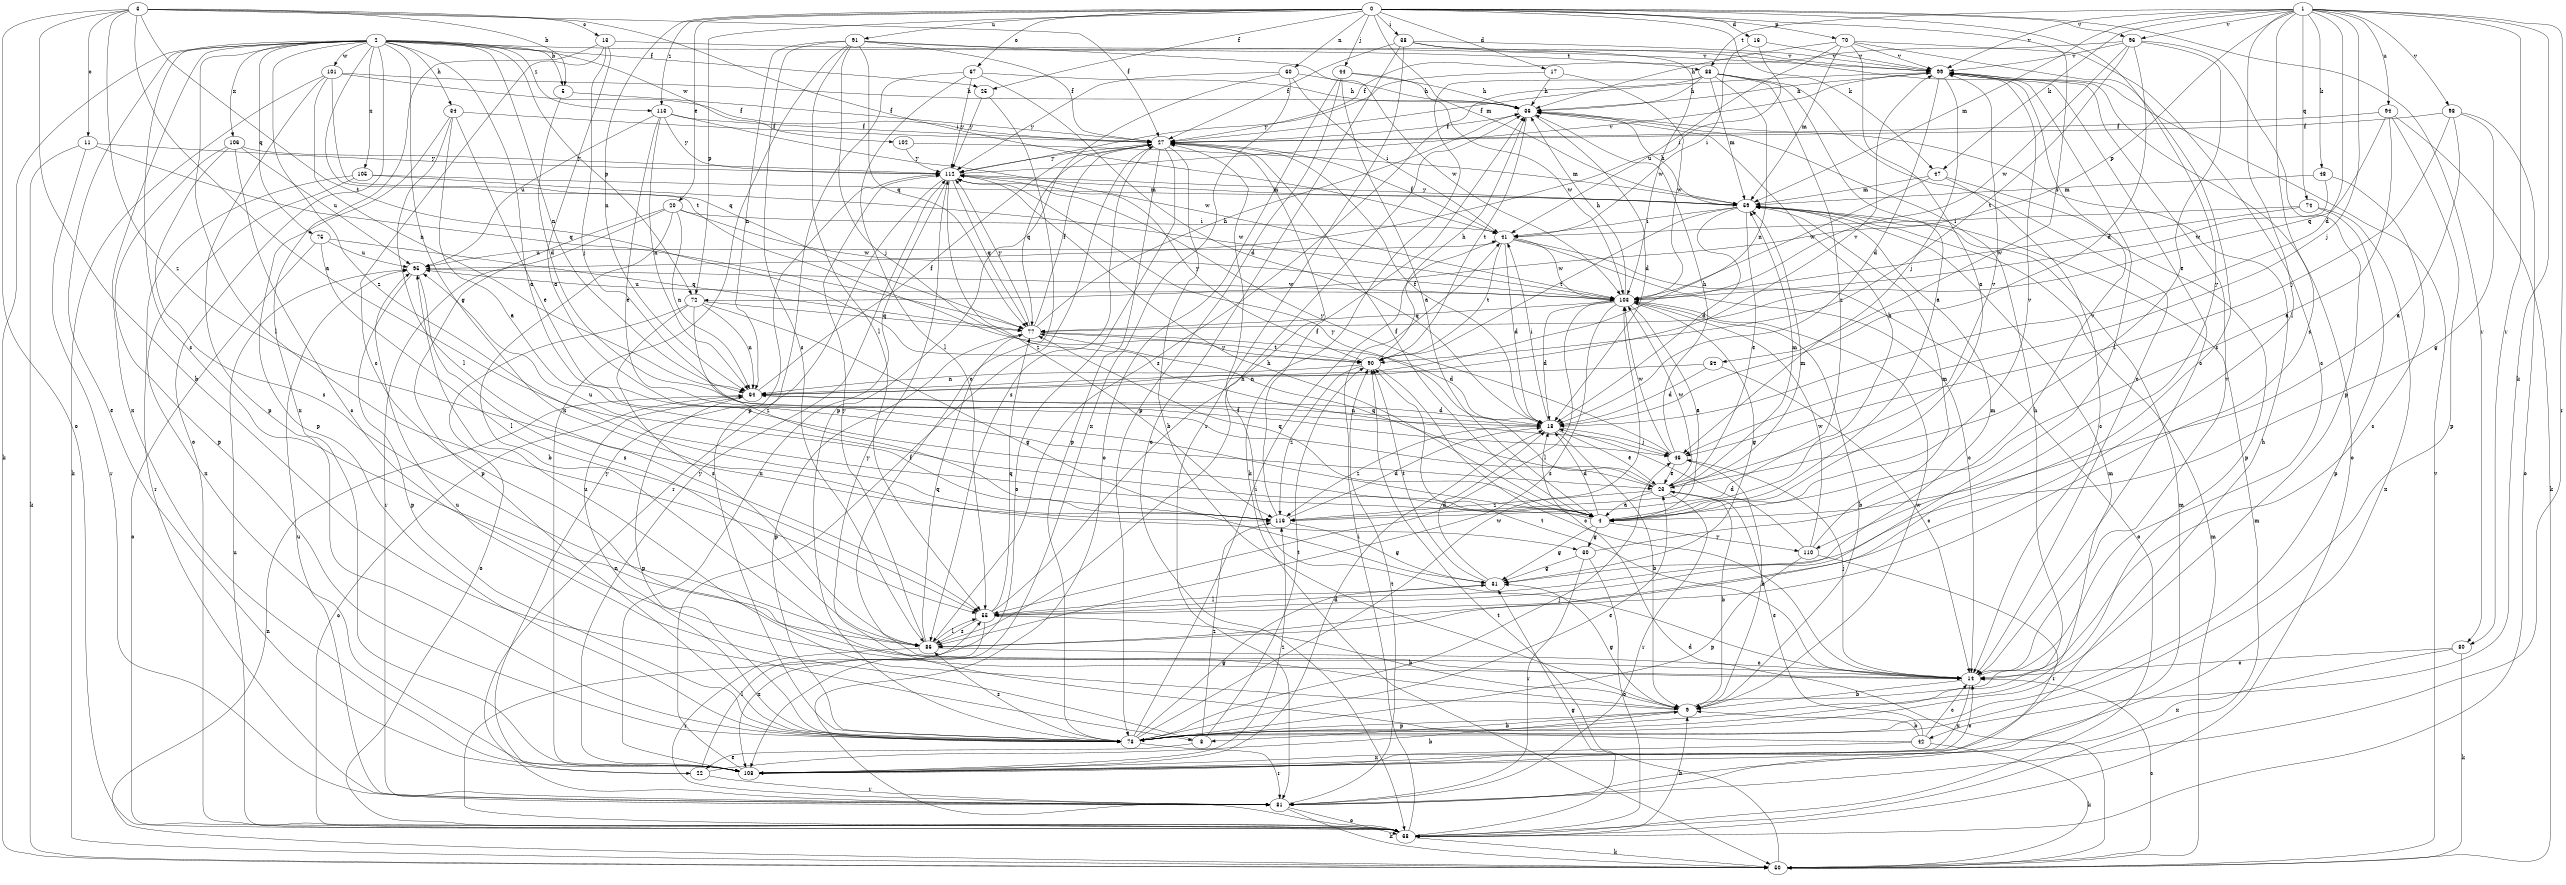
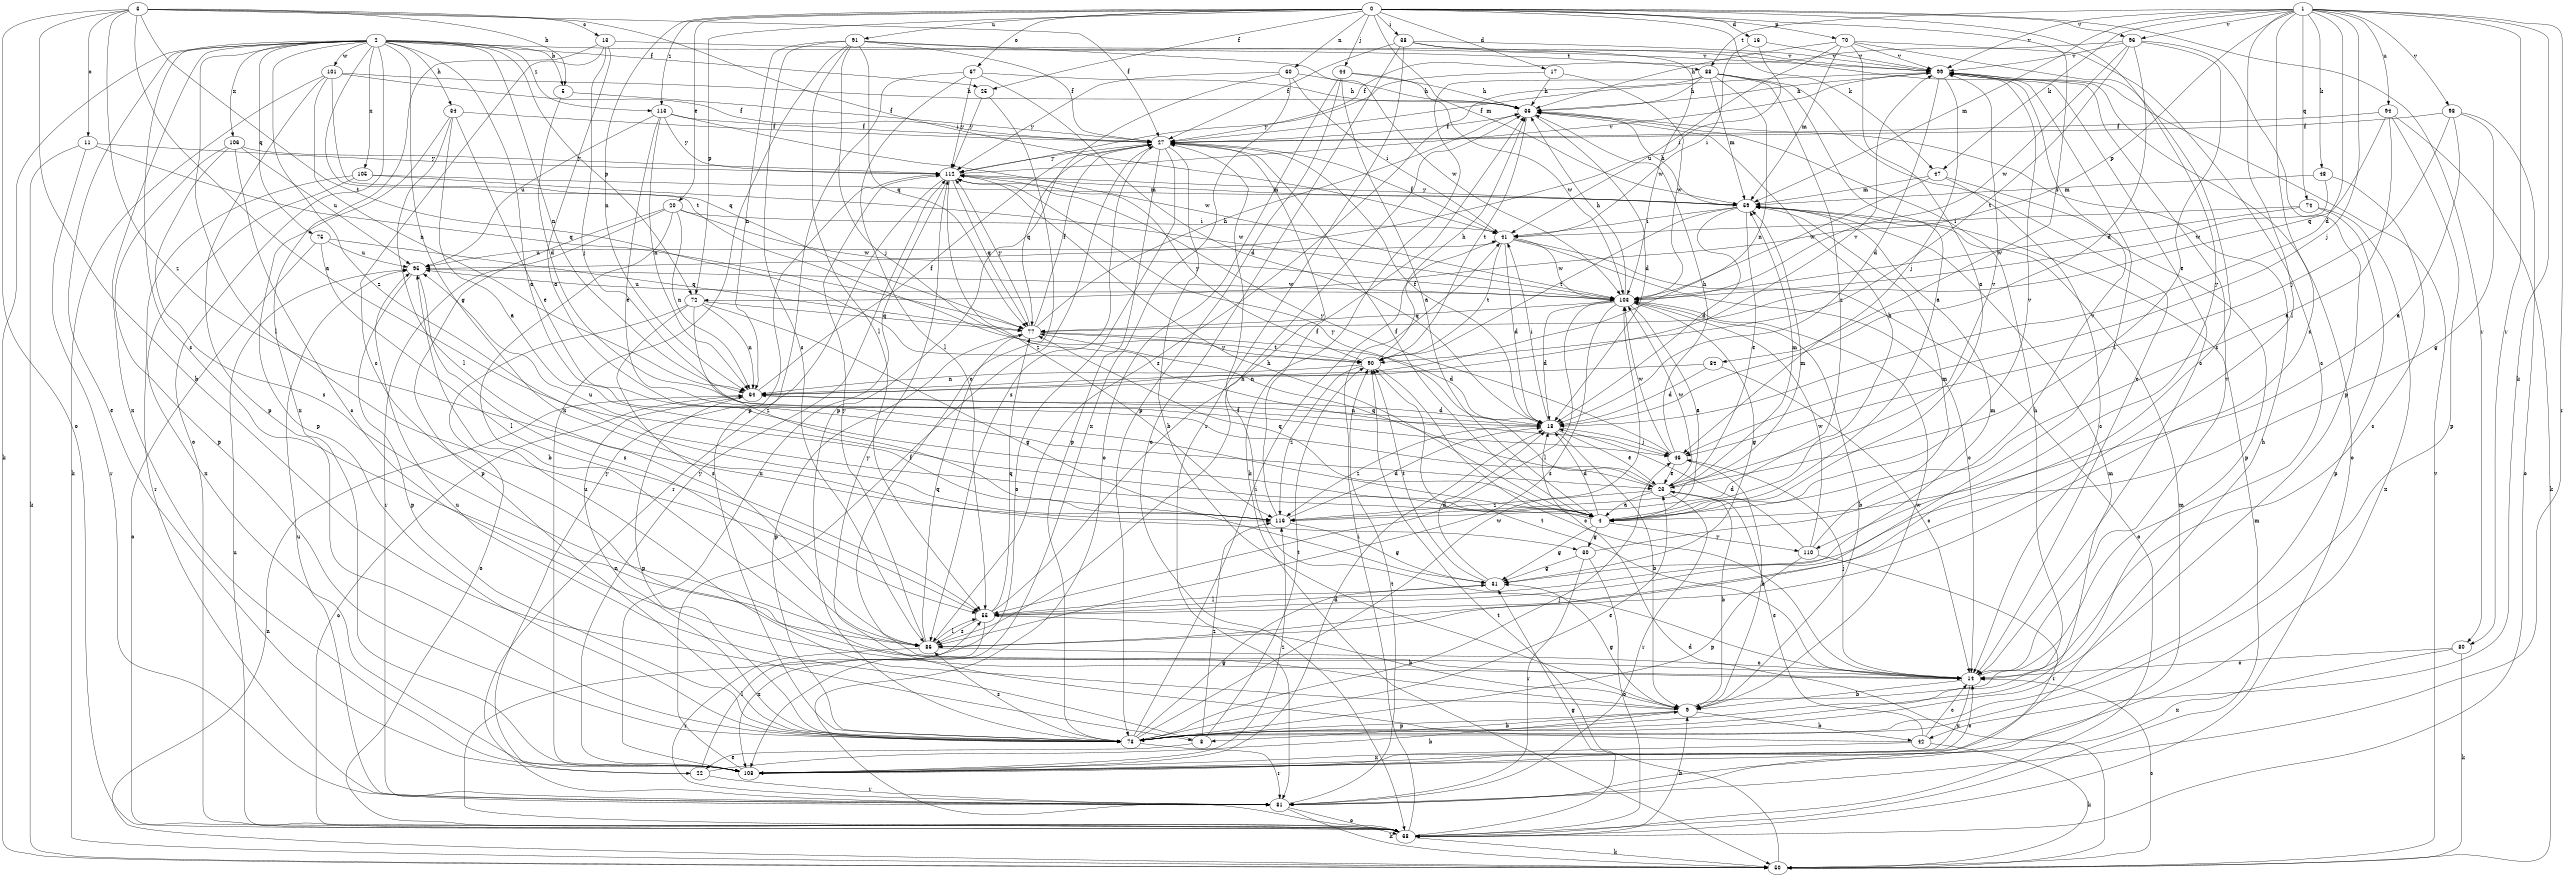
(903, 143) -> none
(2214, 596) -> none
(1802, 717) -> (1803, 726)
